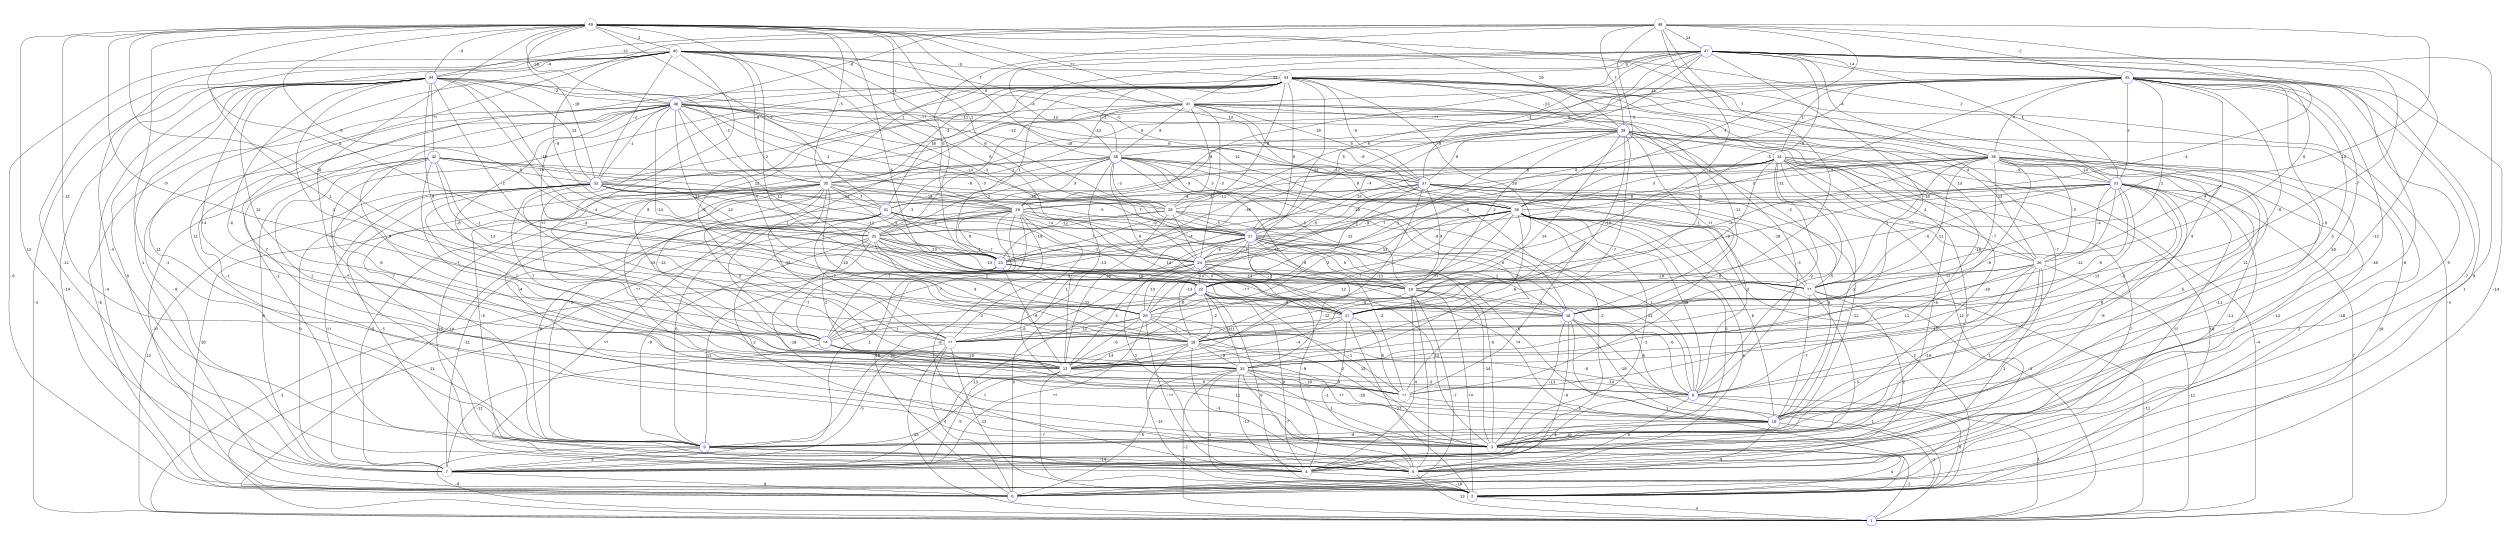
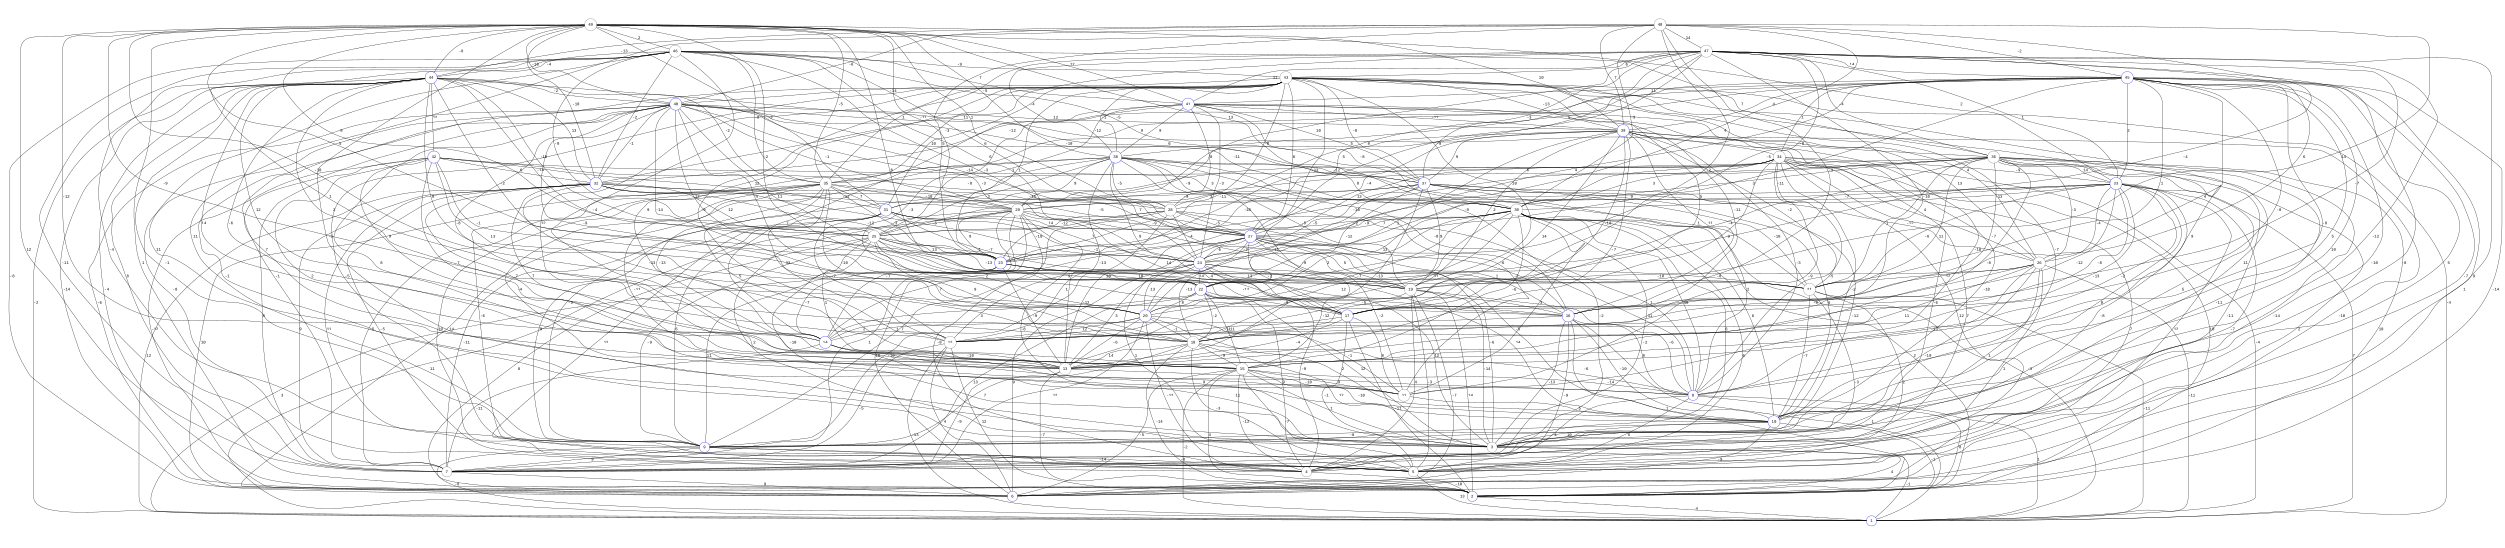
(1706, 51) -> (1706, 51)
(2045, 96) -> (1835, 88)
(1188, 104) -> (1188, 104)
(499, 221) -> (921, 309)
none -> (1659, 316)
(1297, 476) -> (454, 480)
